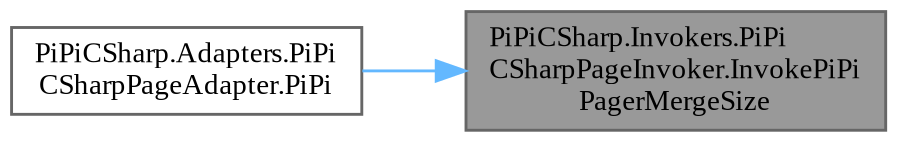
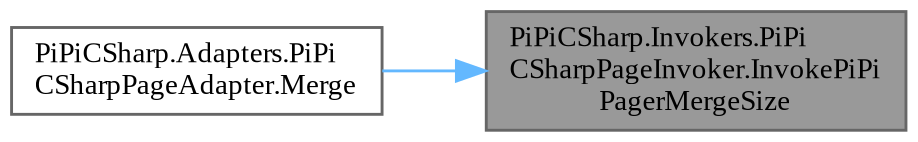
(187, 71) -> (197, 71)
